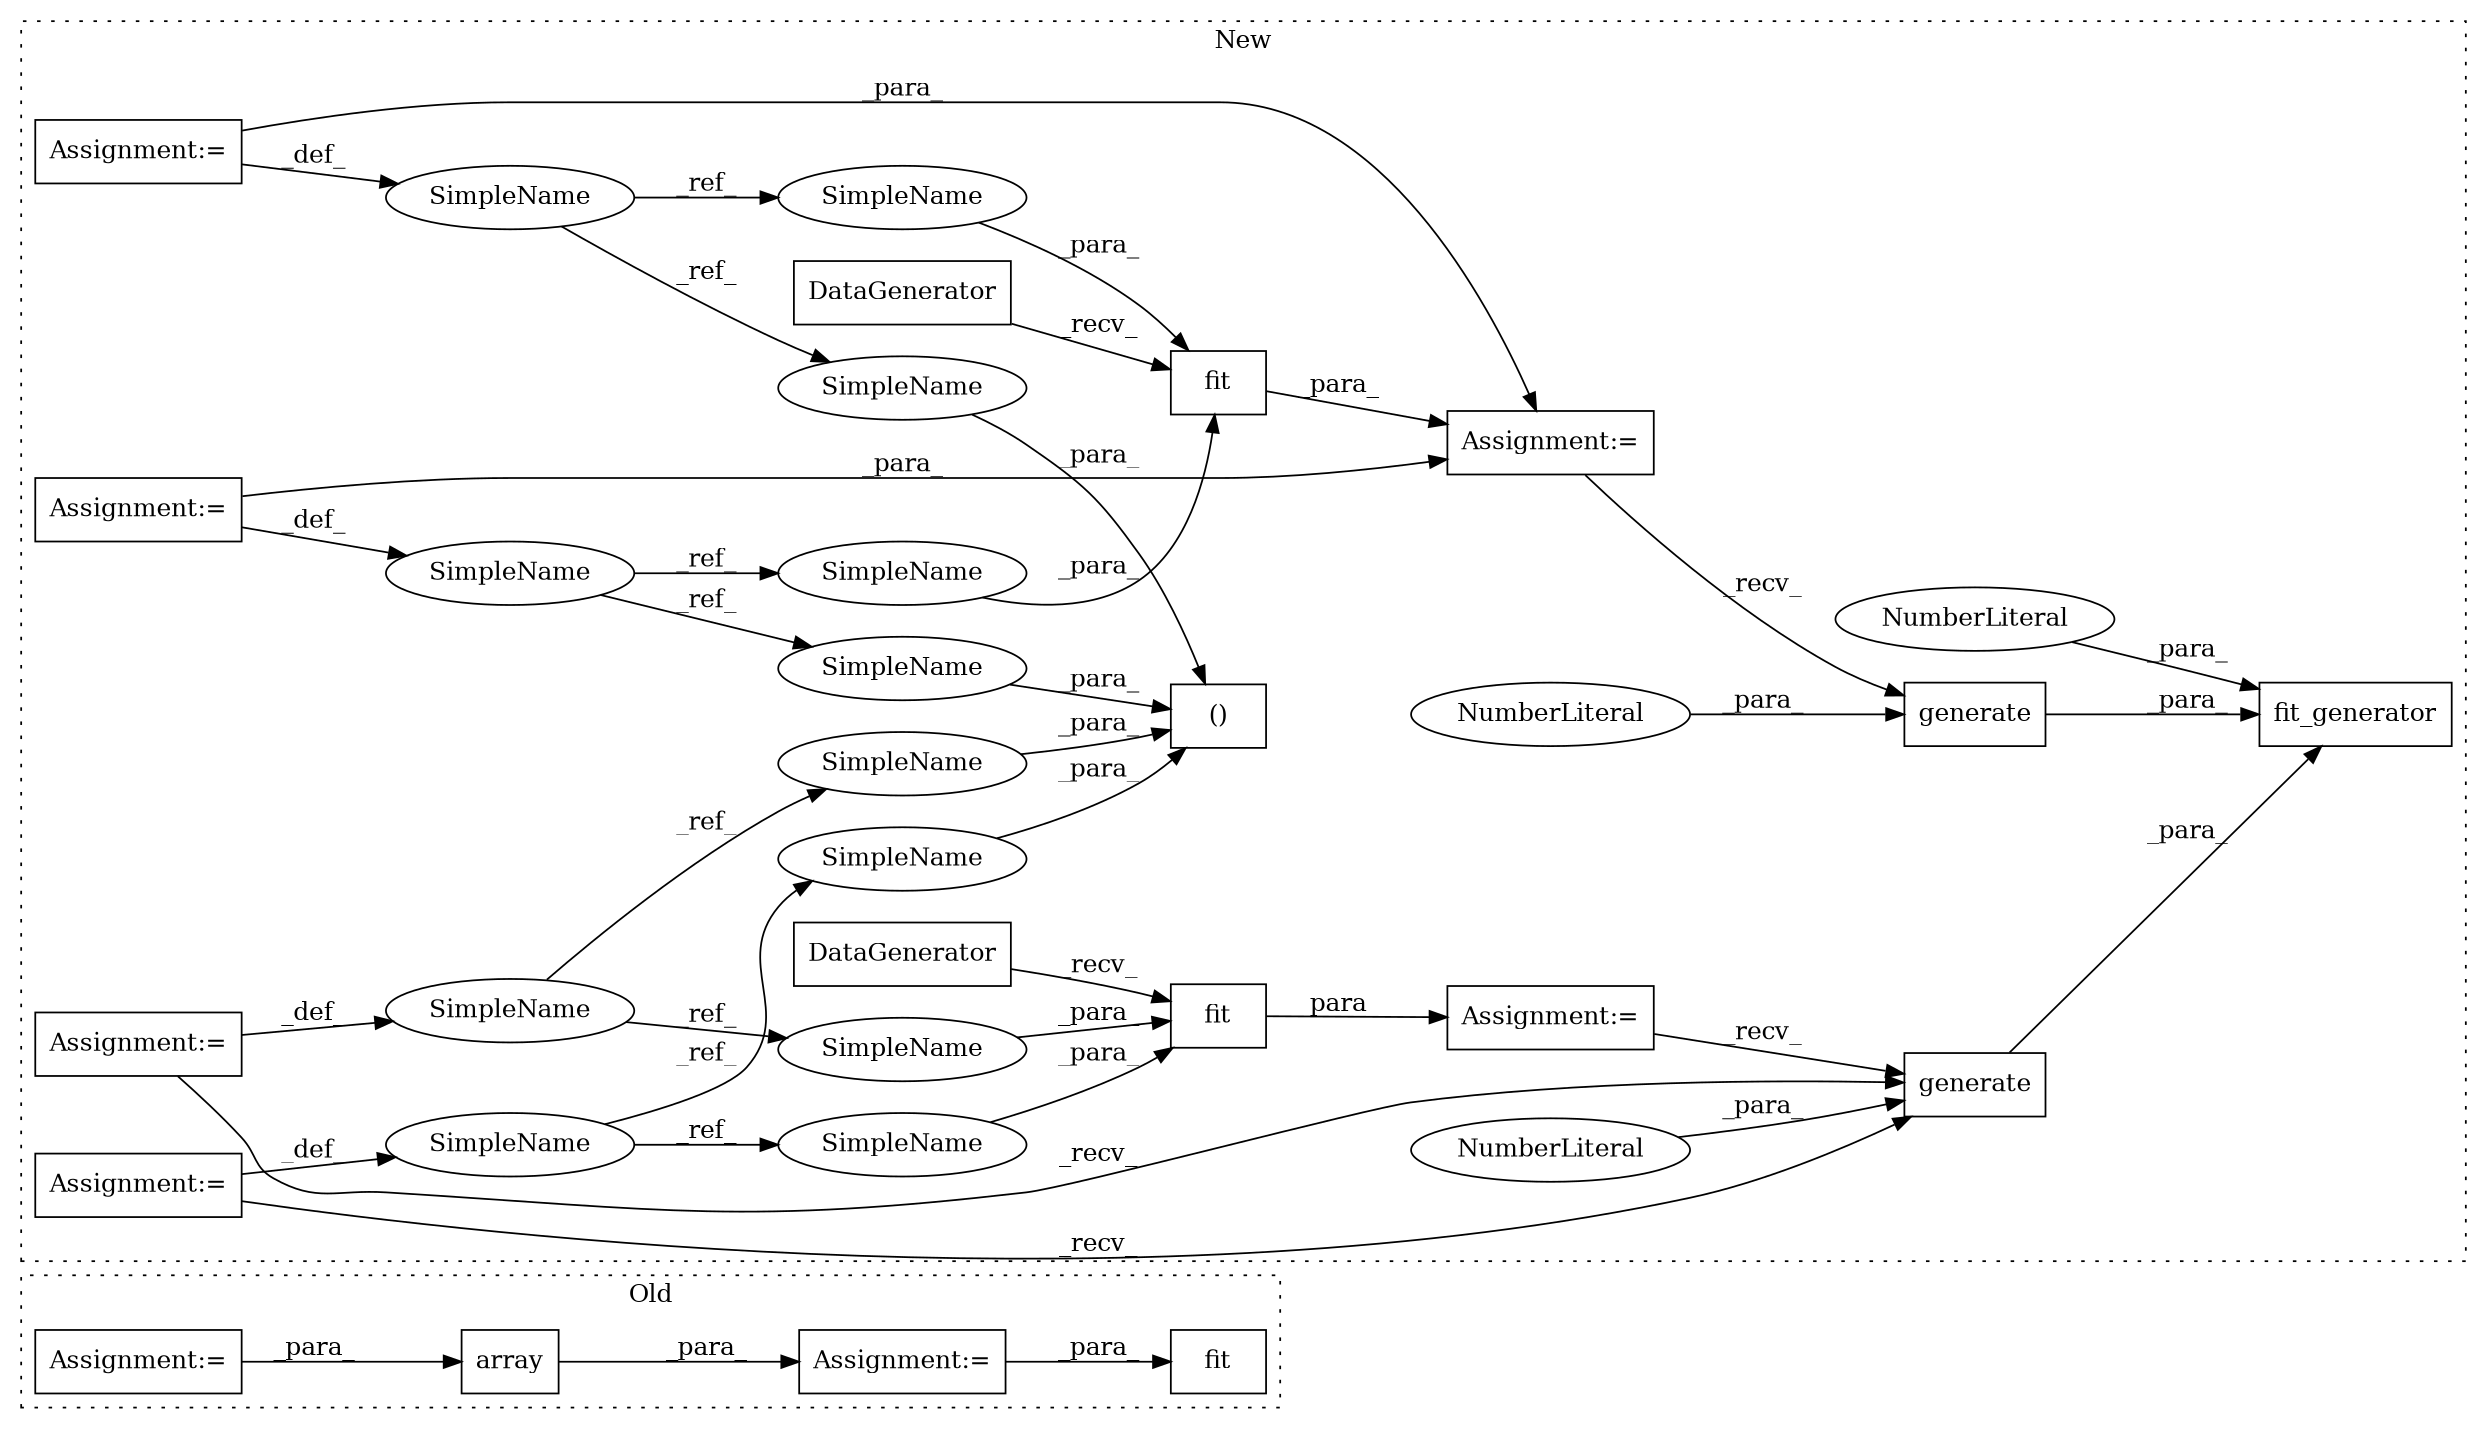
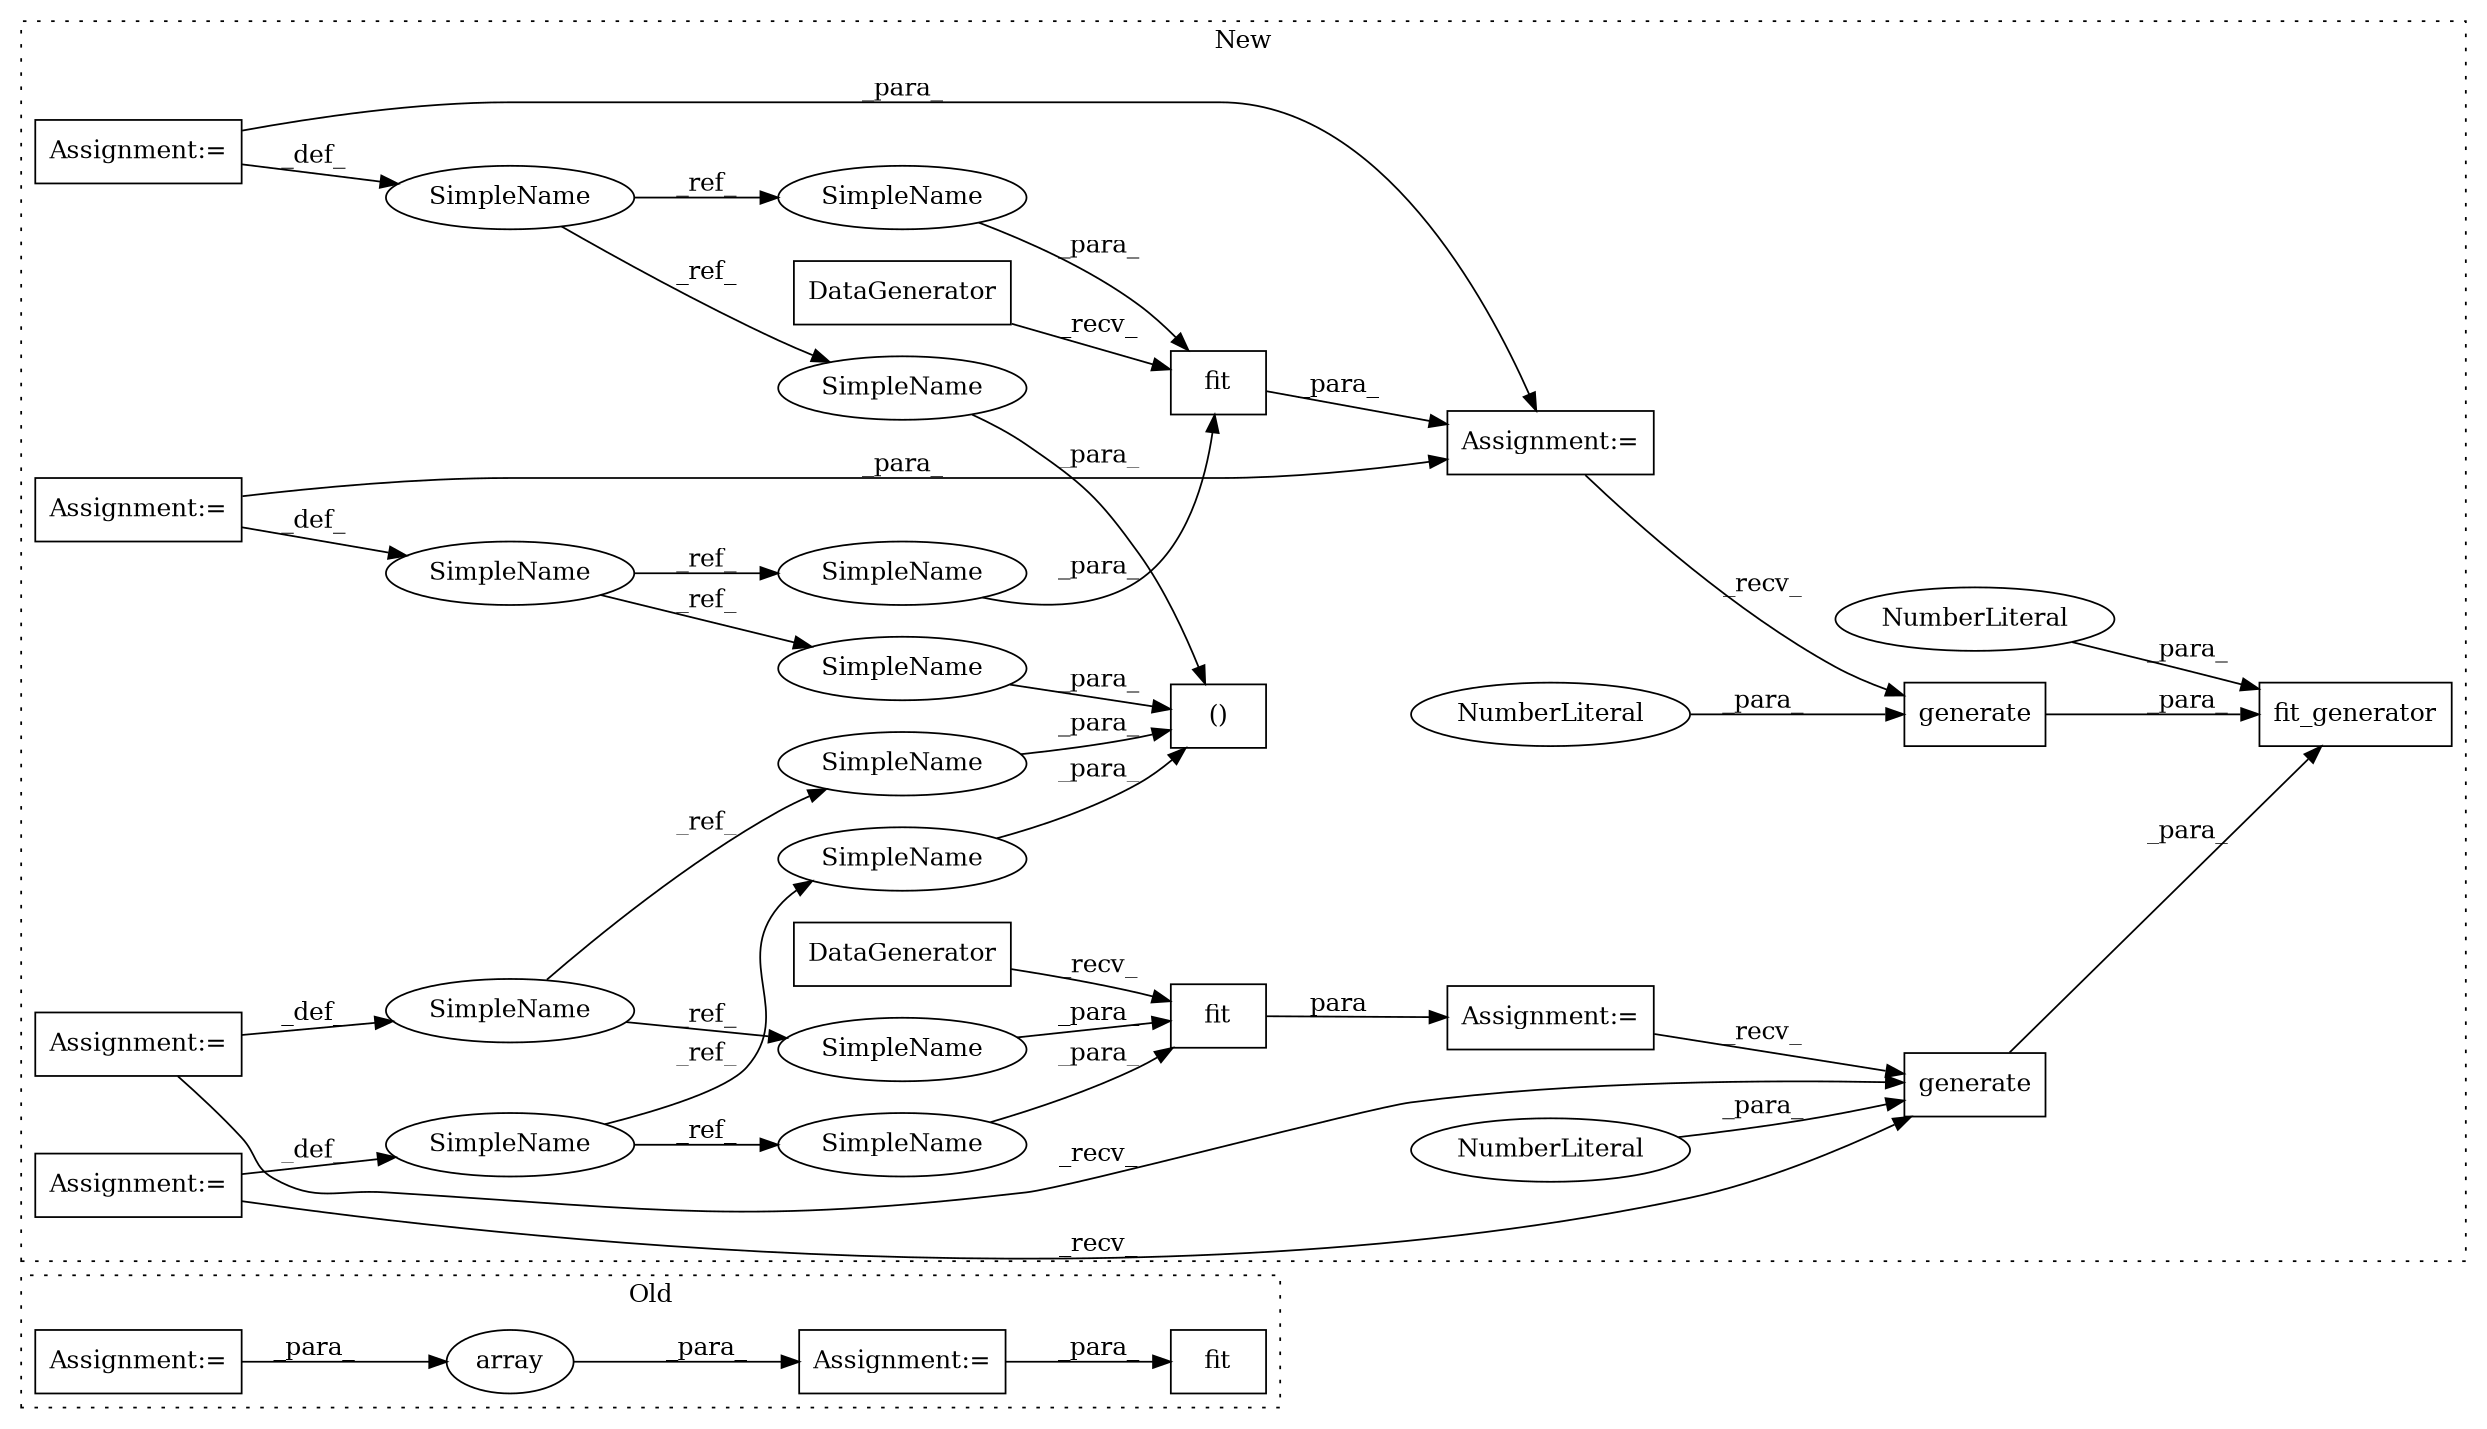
(510, 1362) -> (510, 1362)
